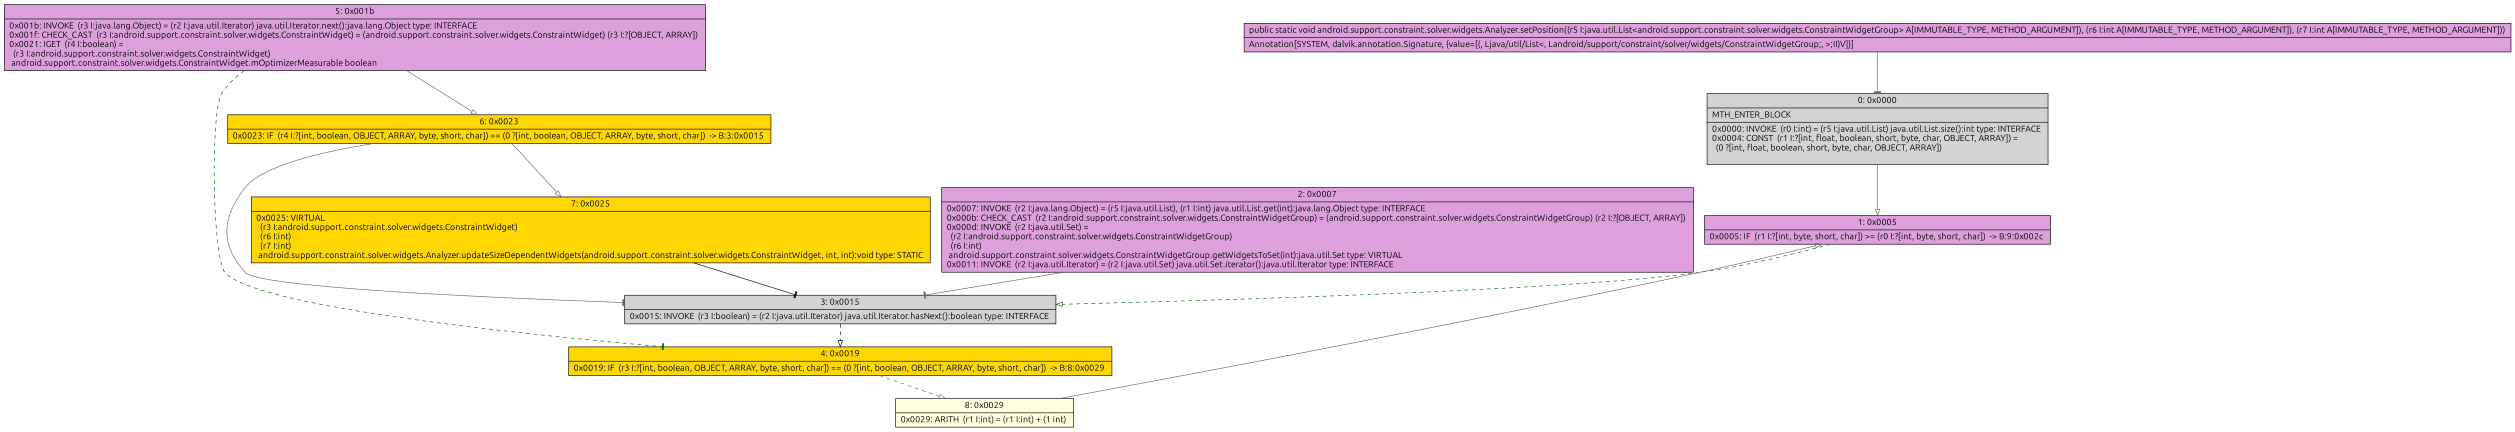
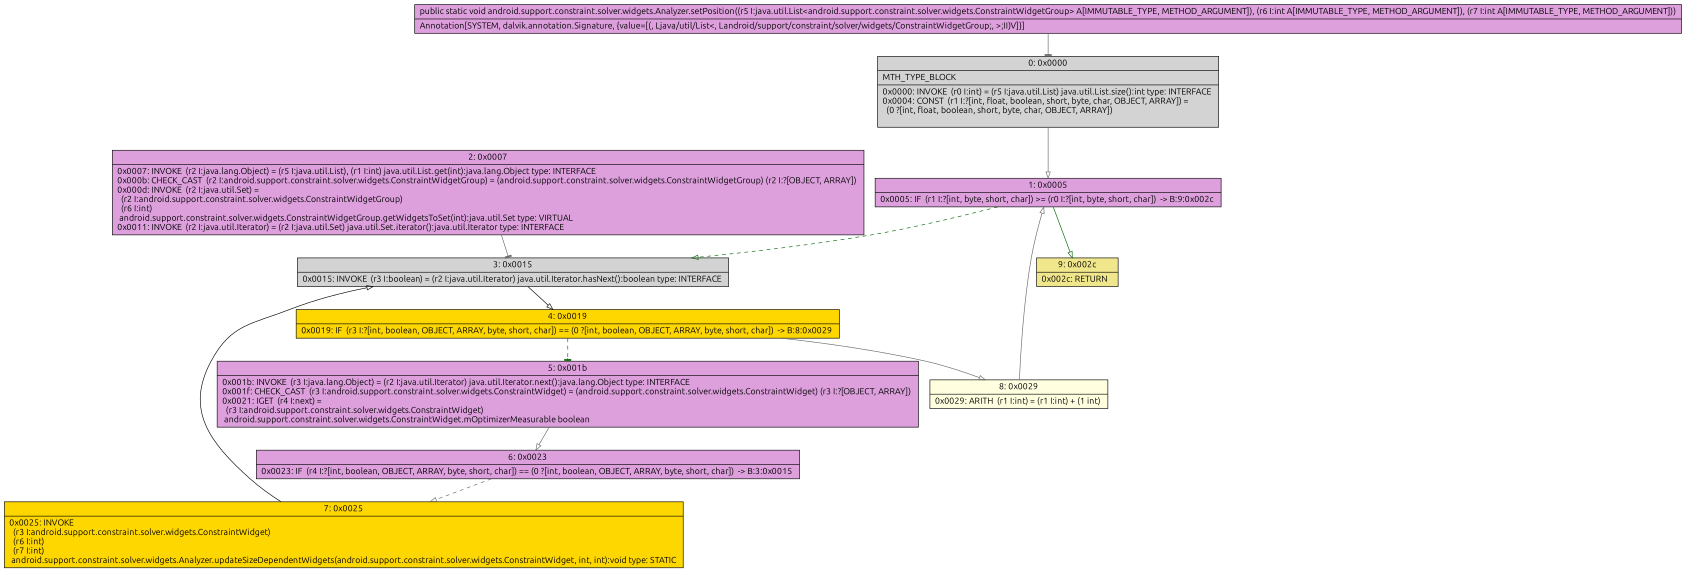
(68, 44) -> (273, 401)
(1752, 115) -> (919, 77)
(499, 129) -> (528, 464)
(534, 168) -> (464, 489)
(293, 218) -> (44, 523)
none -> (1077, 272)
(744, 279) -> (212, 360)
(317, 286) -> none
(335, 307) -> (568, 348)
(840, 332) -> (538, 296)
(909, 386) -> (881, 352)
